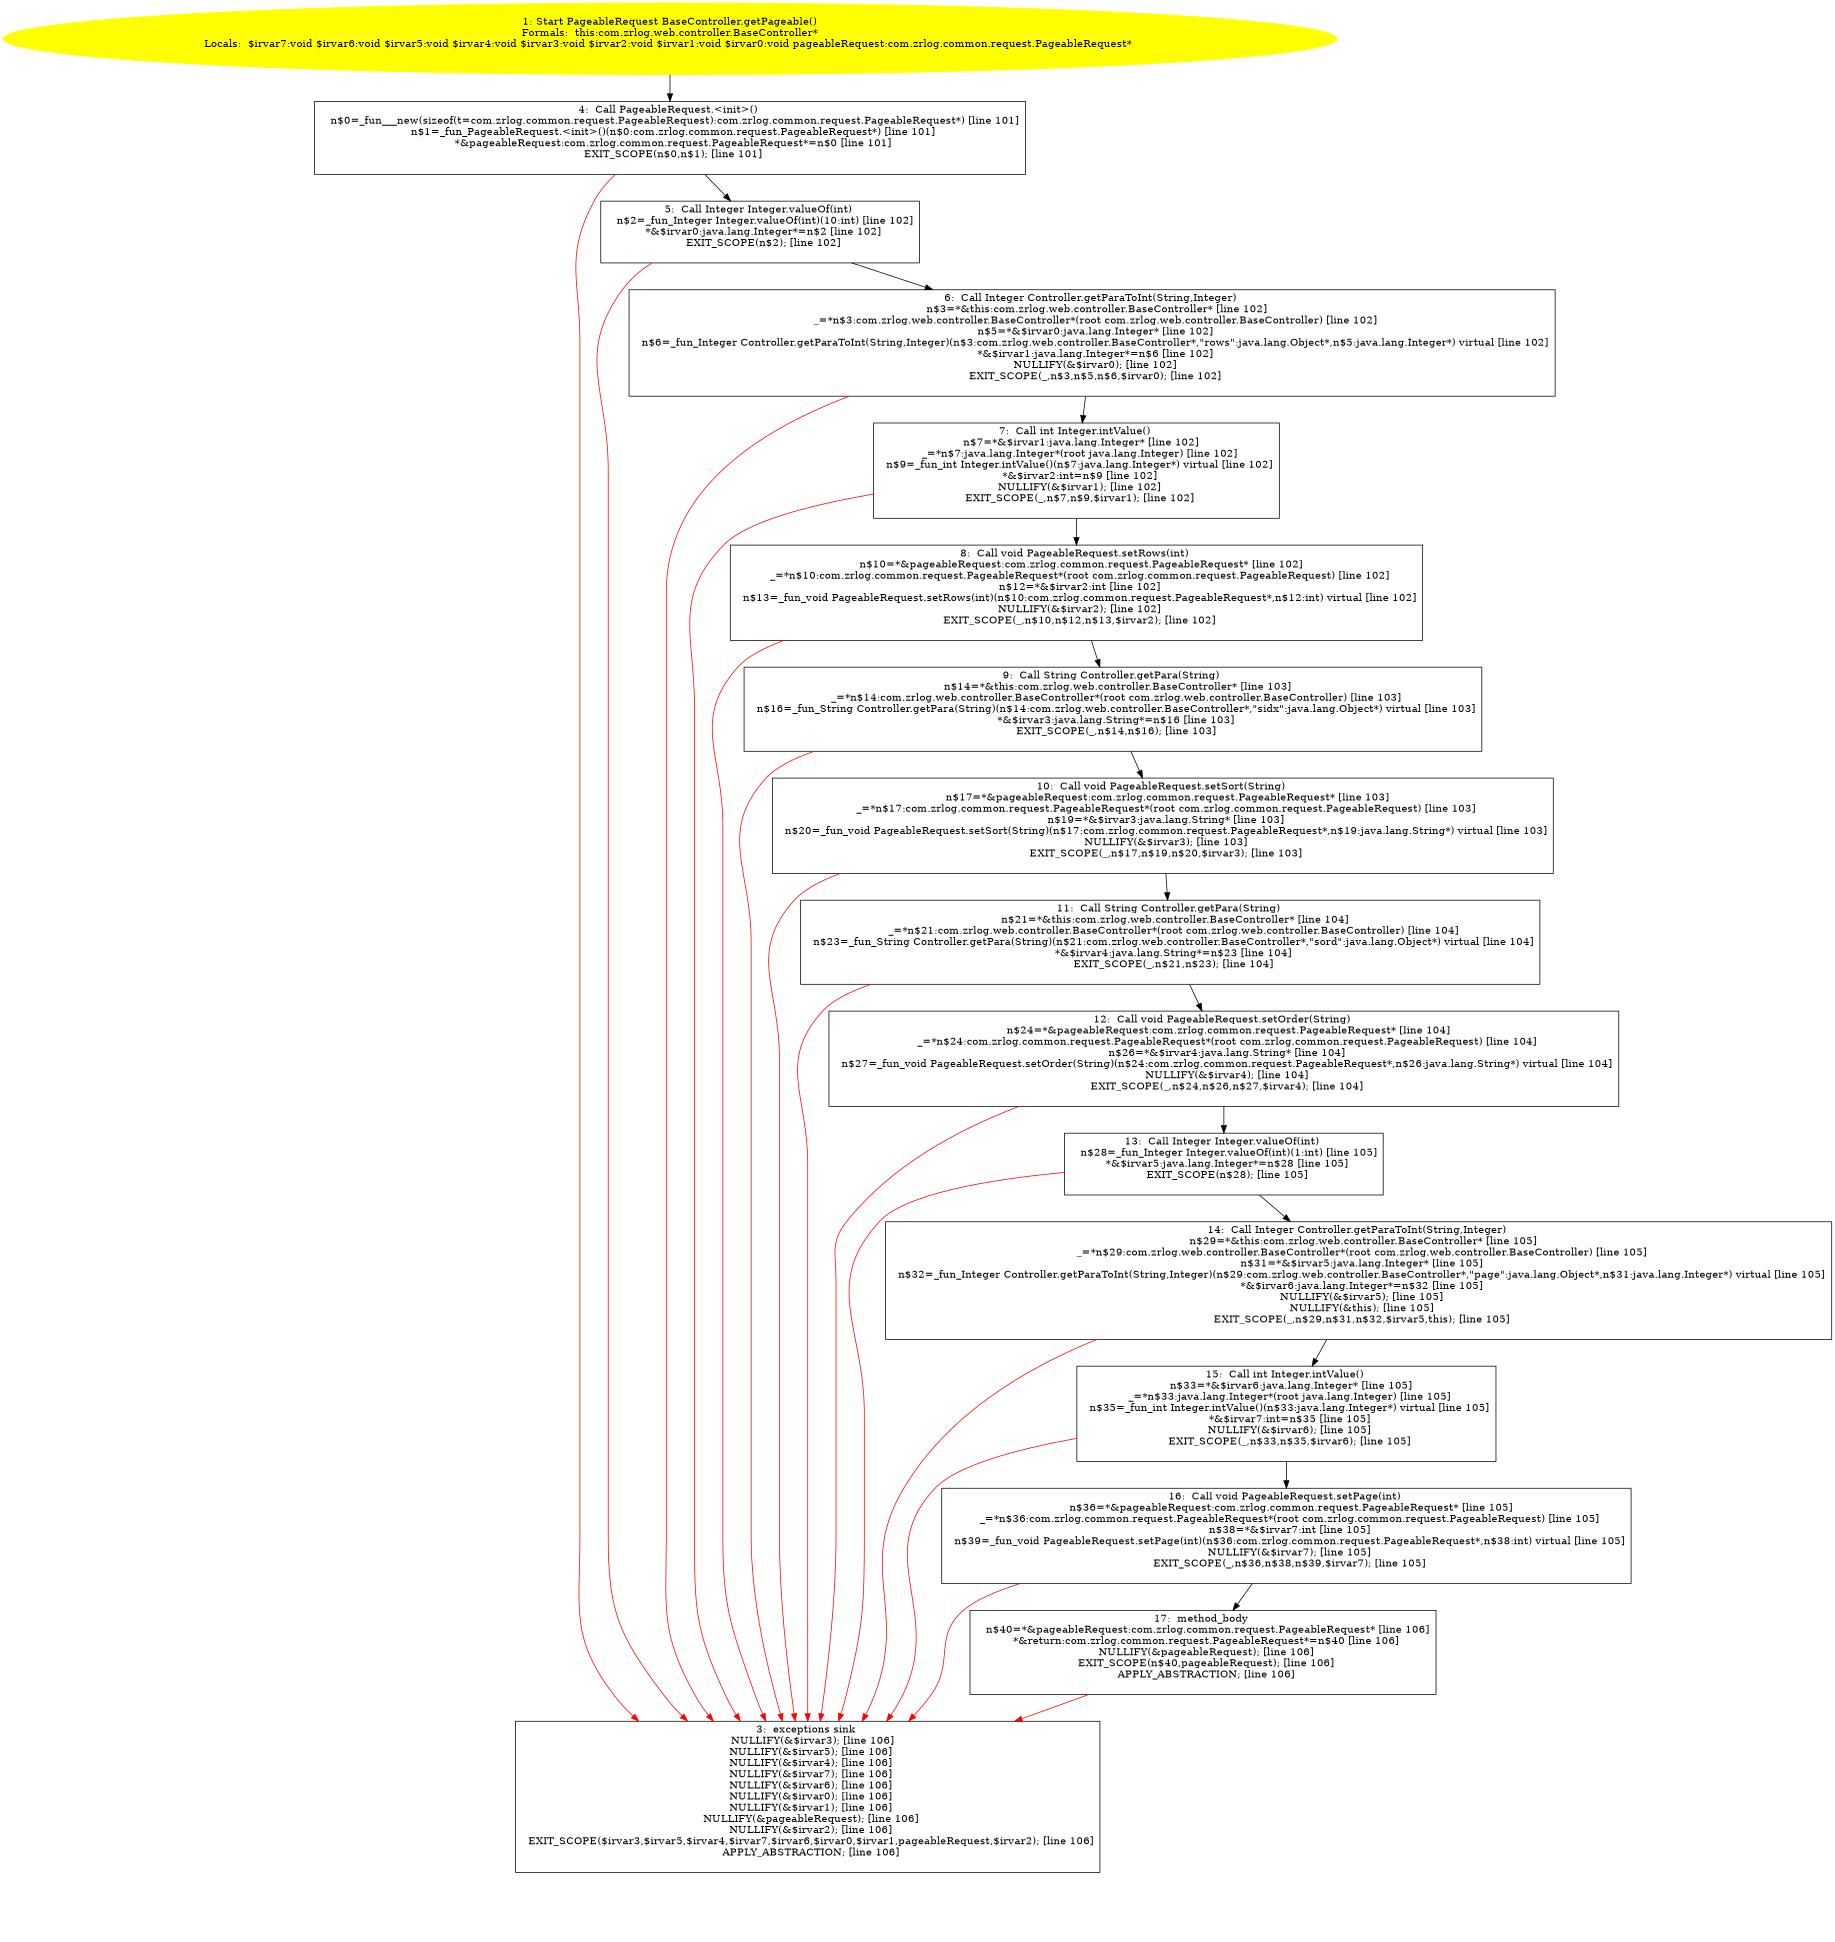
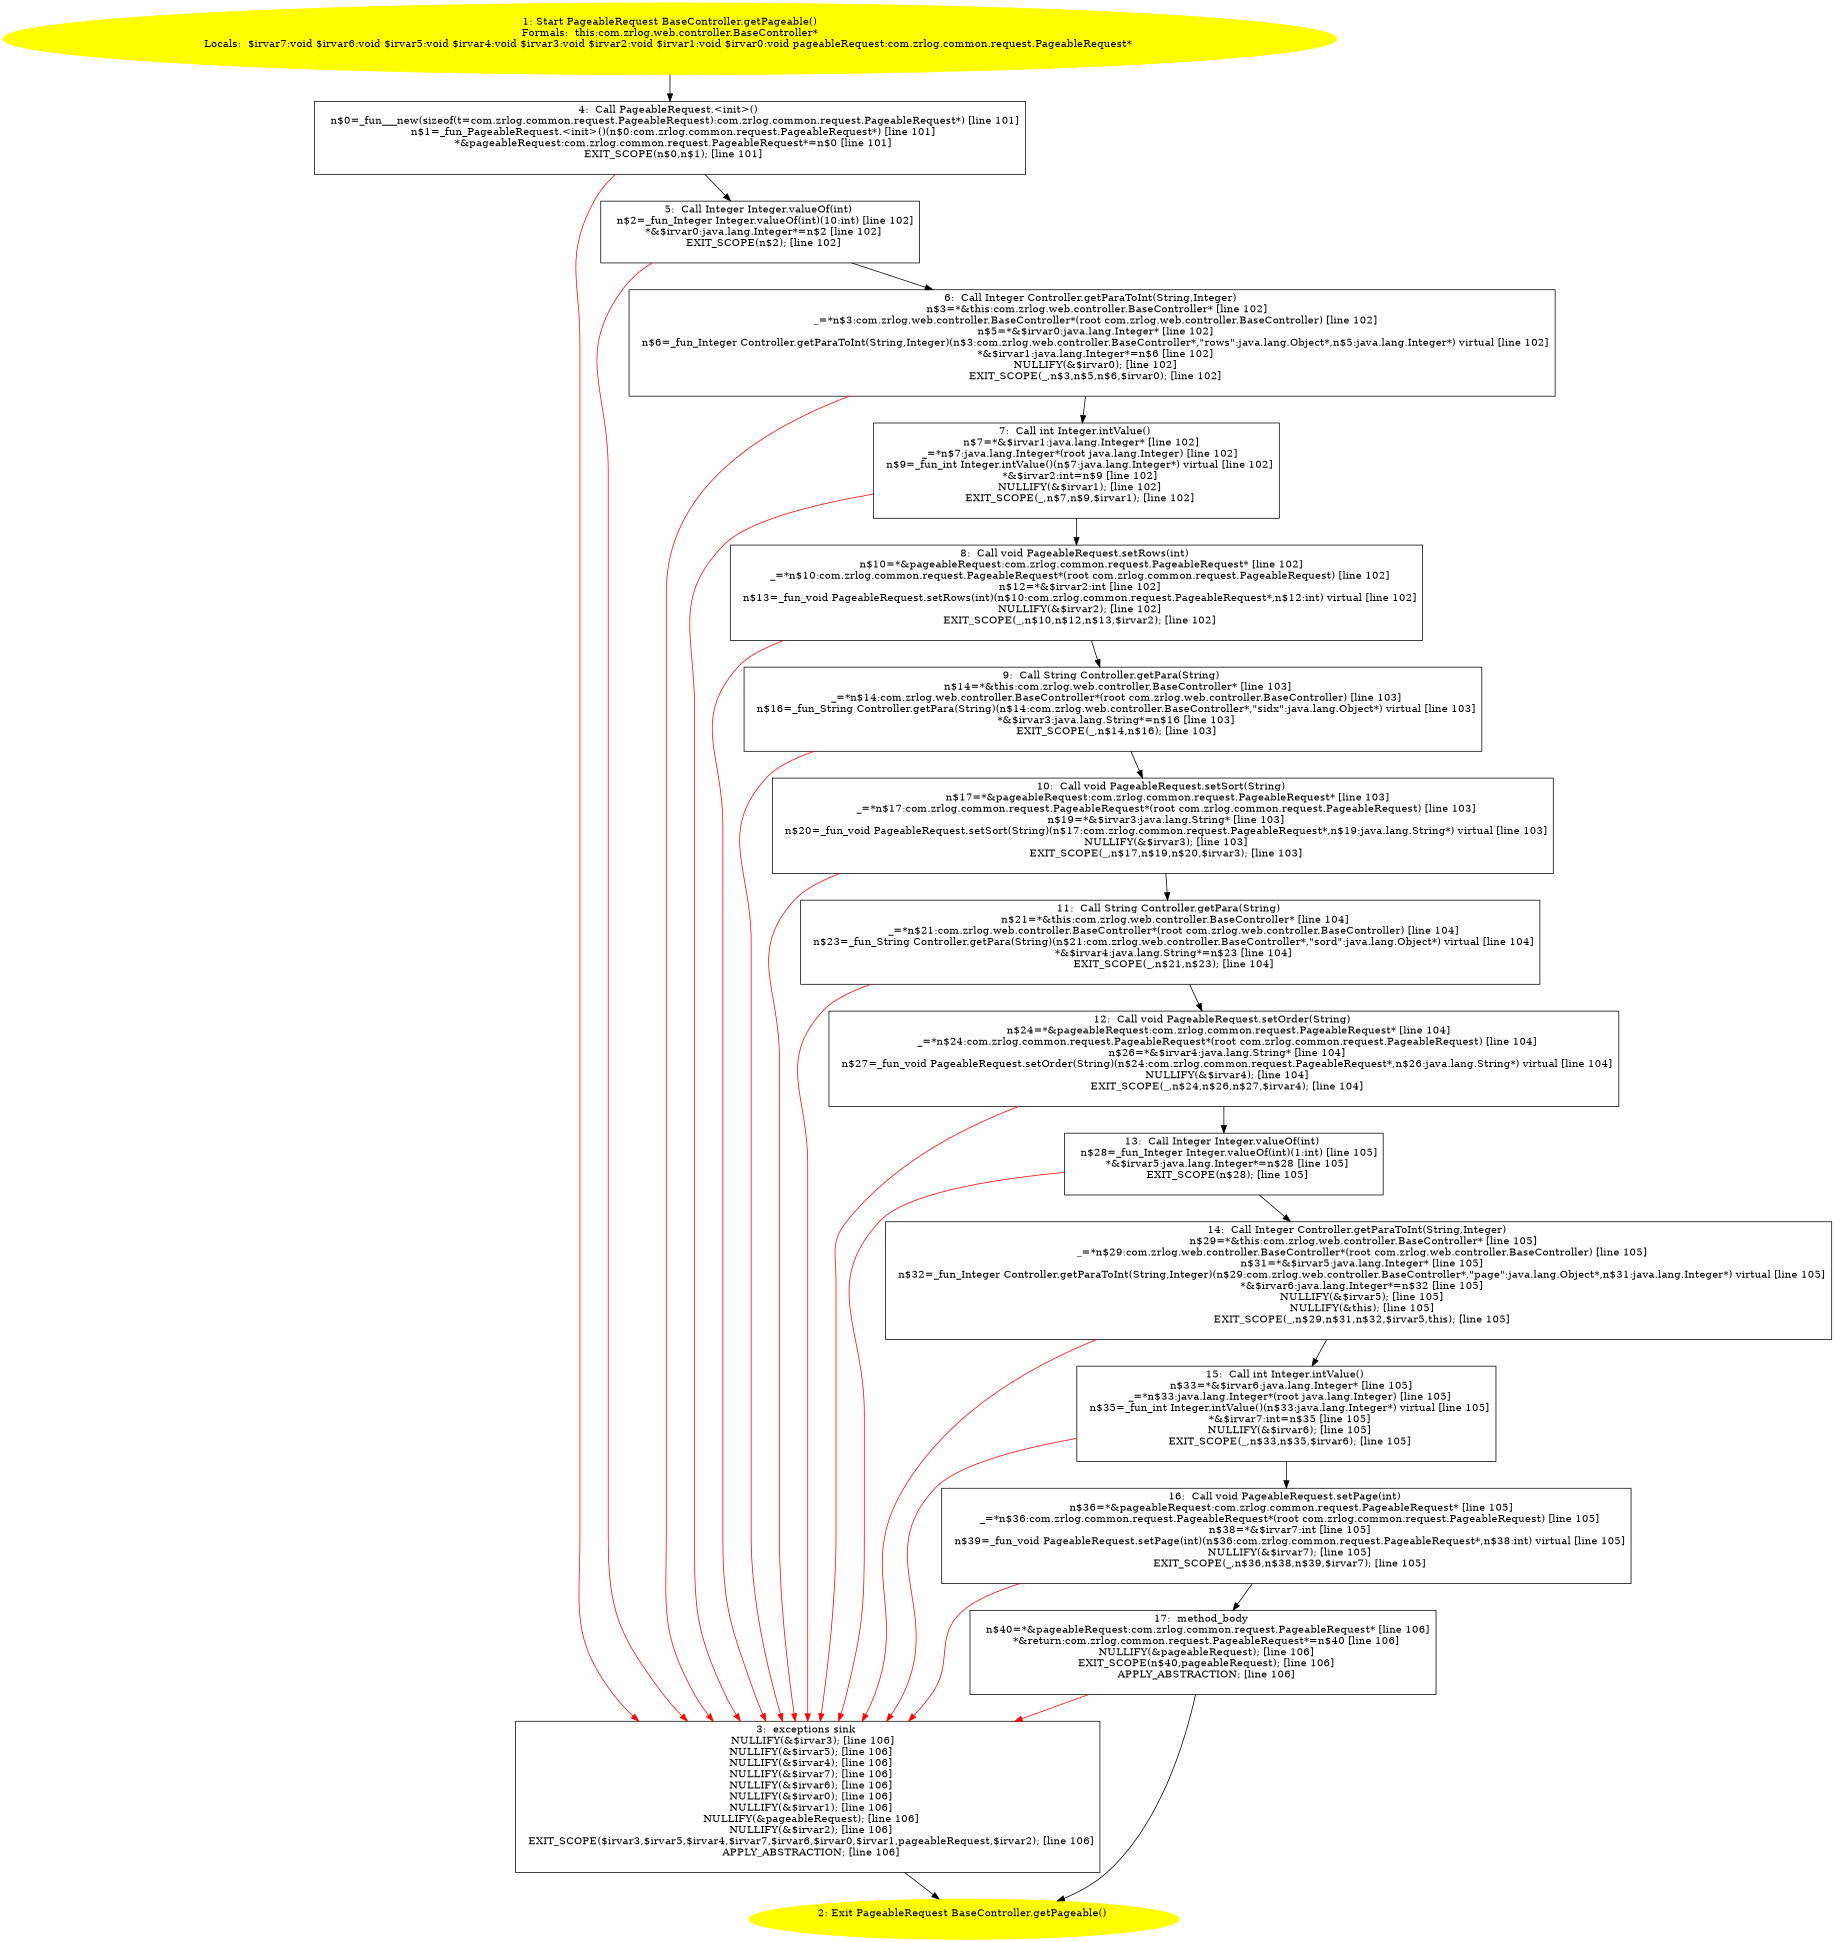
none -> (964, 1919)
